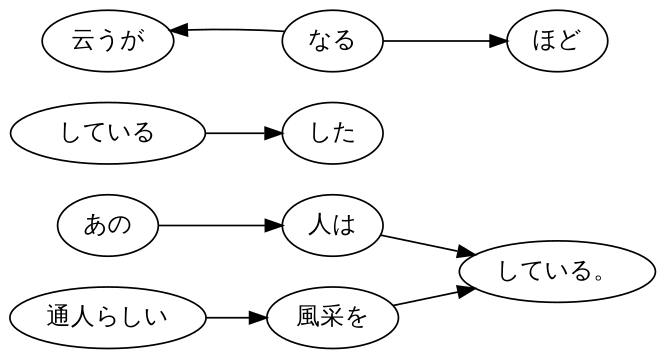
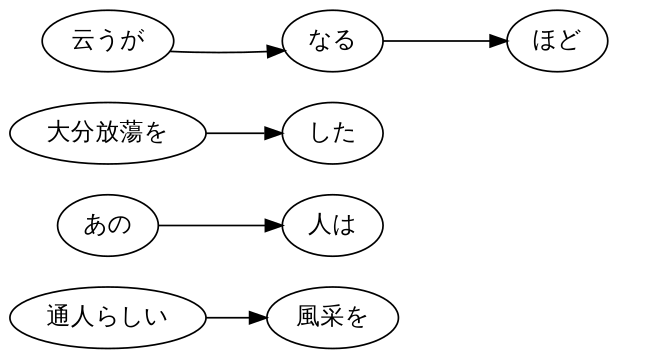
(236, 30) -> (219, 53)
(108, 133) -> (108, 133)
(557, 272) -> none
